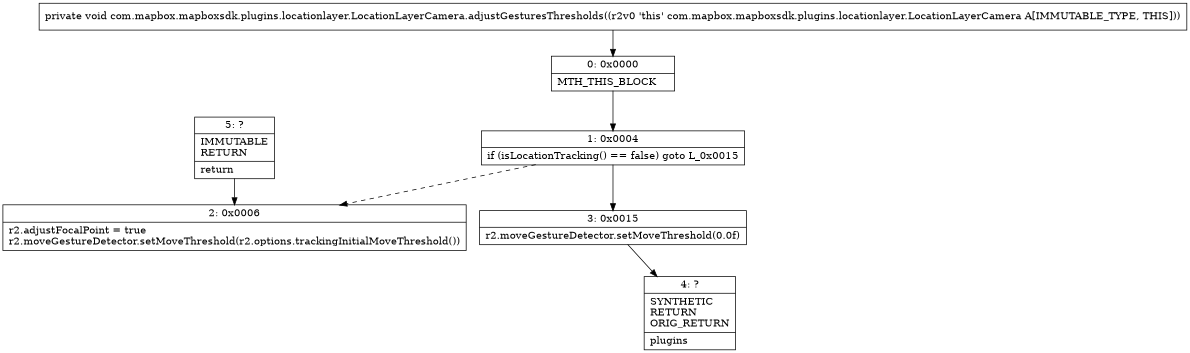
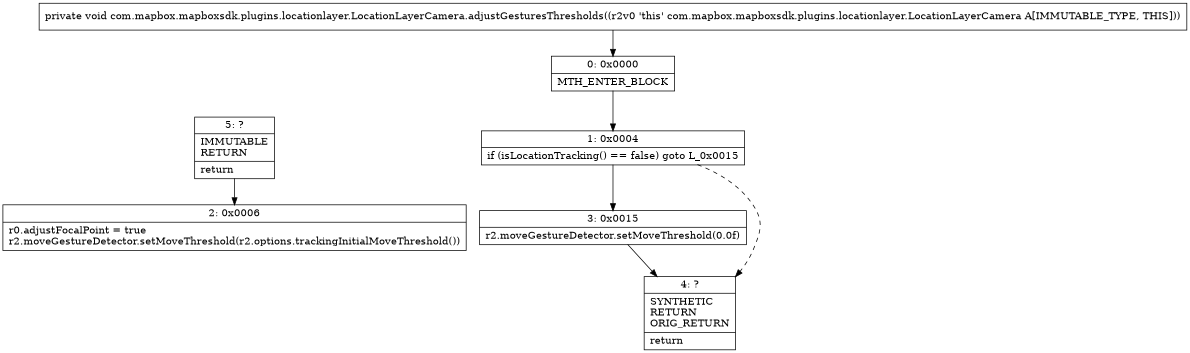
(607, 82) -> (613, 82)
(441, 184) -> (754, 206)
(78, 231) -> (78, 231)
(669, 341) -> (667, 341)
